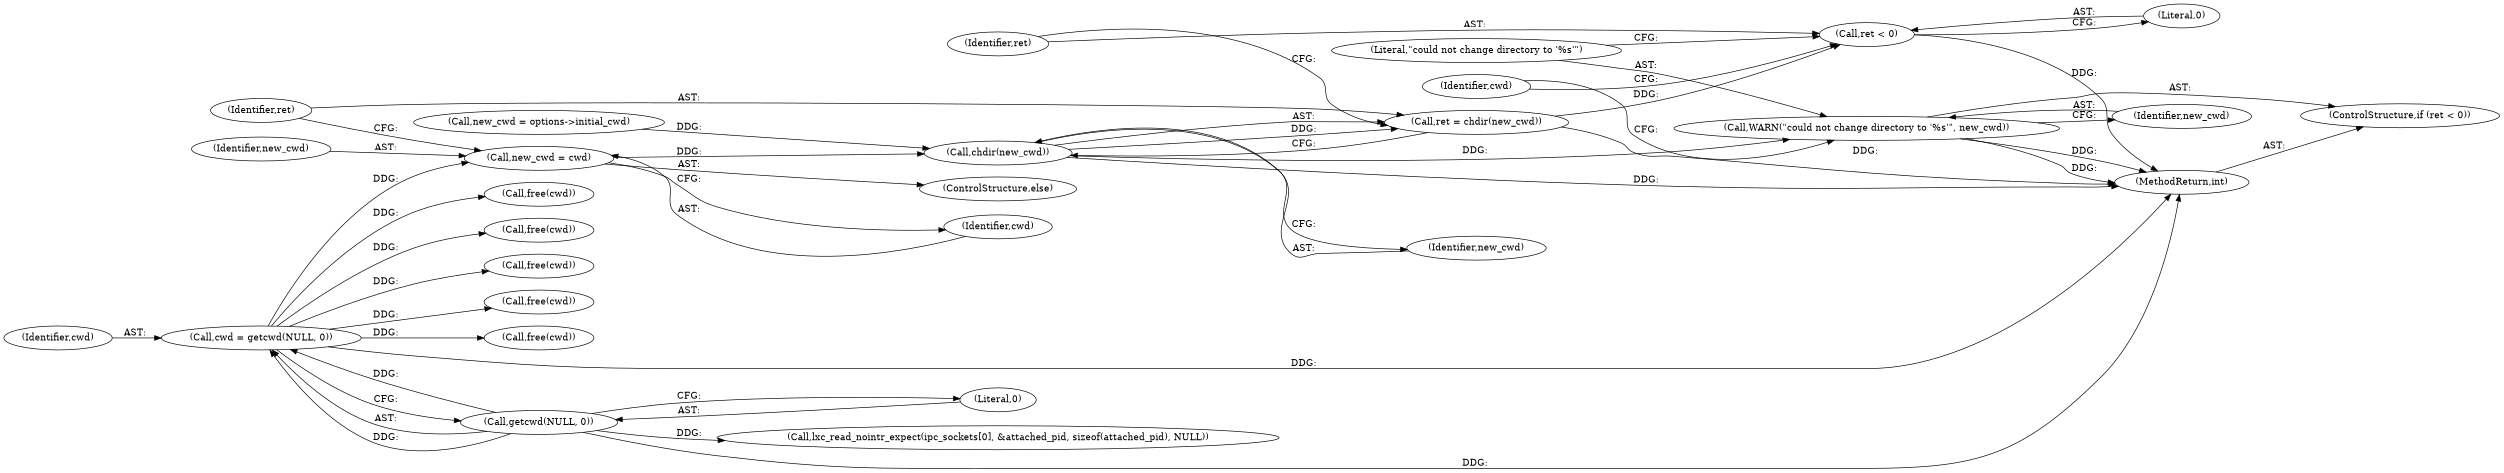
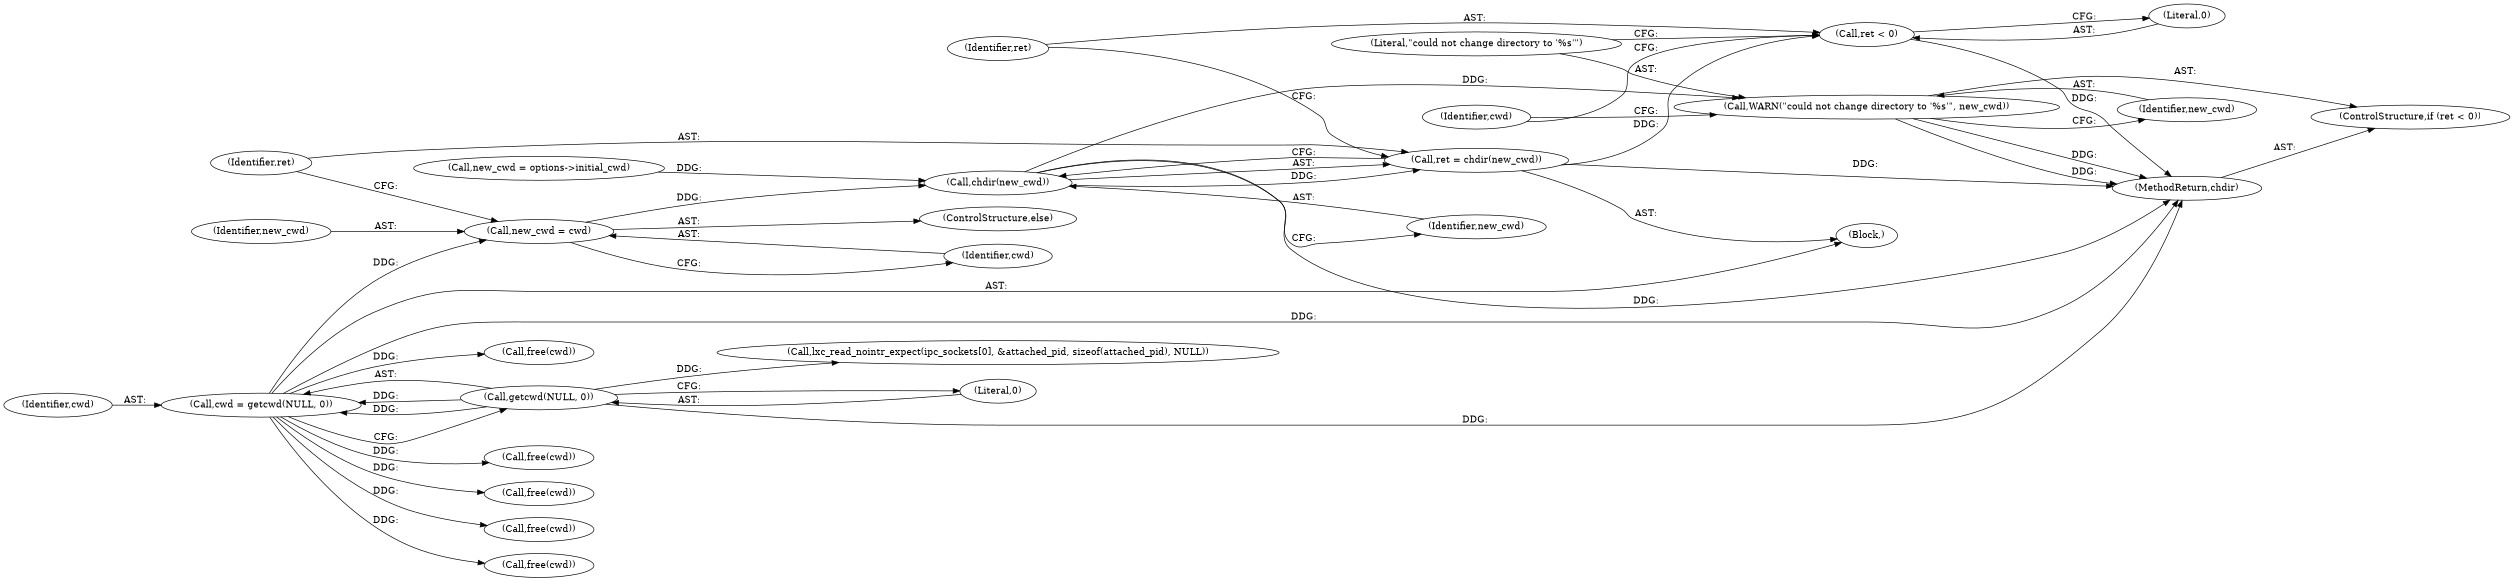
(2182, 182) -> (2187, 188)
none -> (1867, 236)
